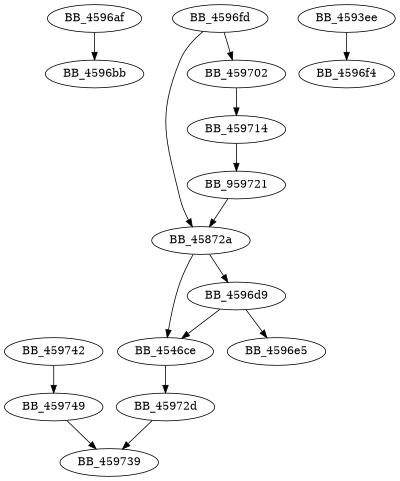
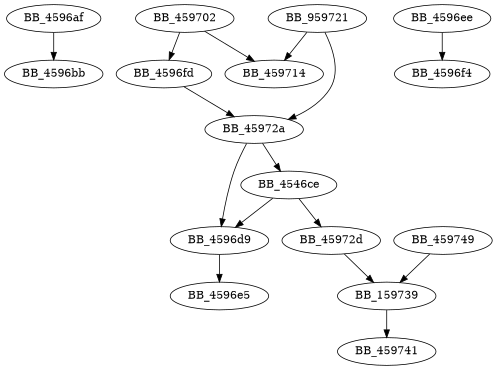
(347, 18) -> (442, 18)
(227, 42) -> (176, 42)
(236, 153) -> (298, 43)
(201, 240) -> (254, 130)
(204, 321) -> (257, 210)
(54, 352) -> none
none -> (387, 352)
(109, 462) -> (387, 296)
